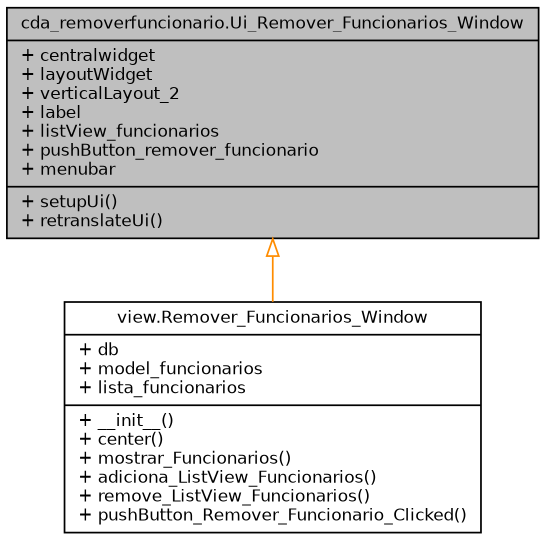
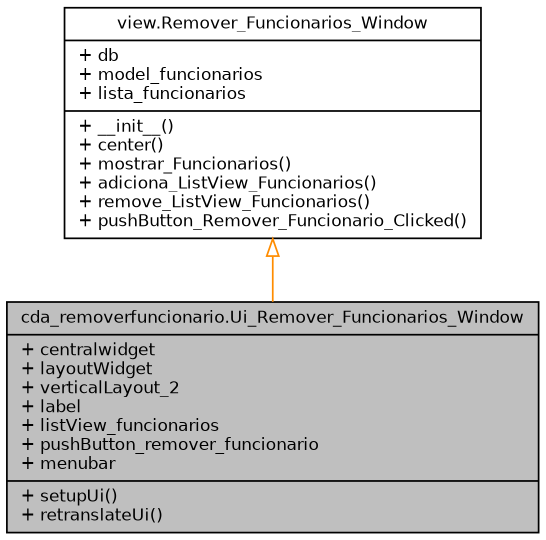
(273, 279) -> (273, 279)
